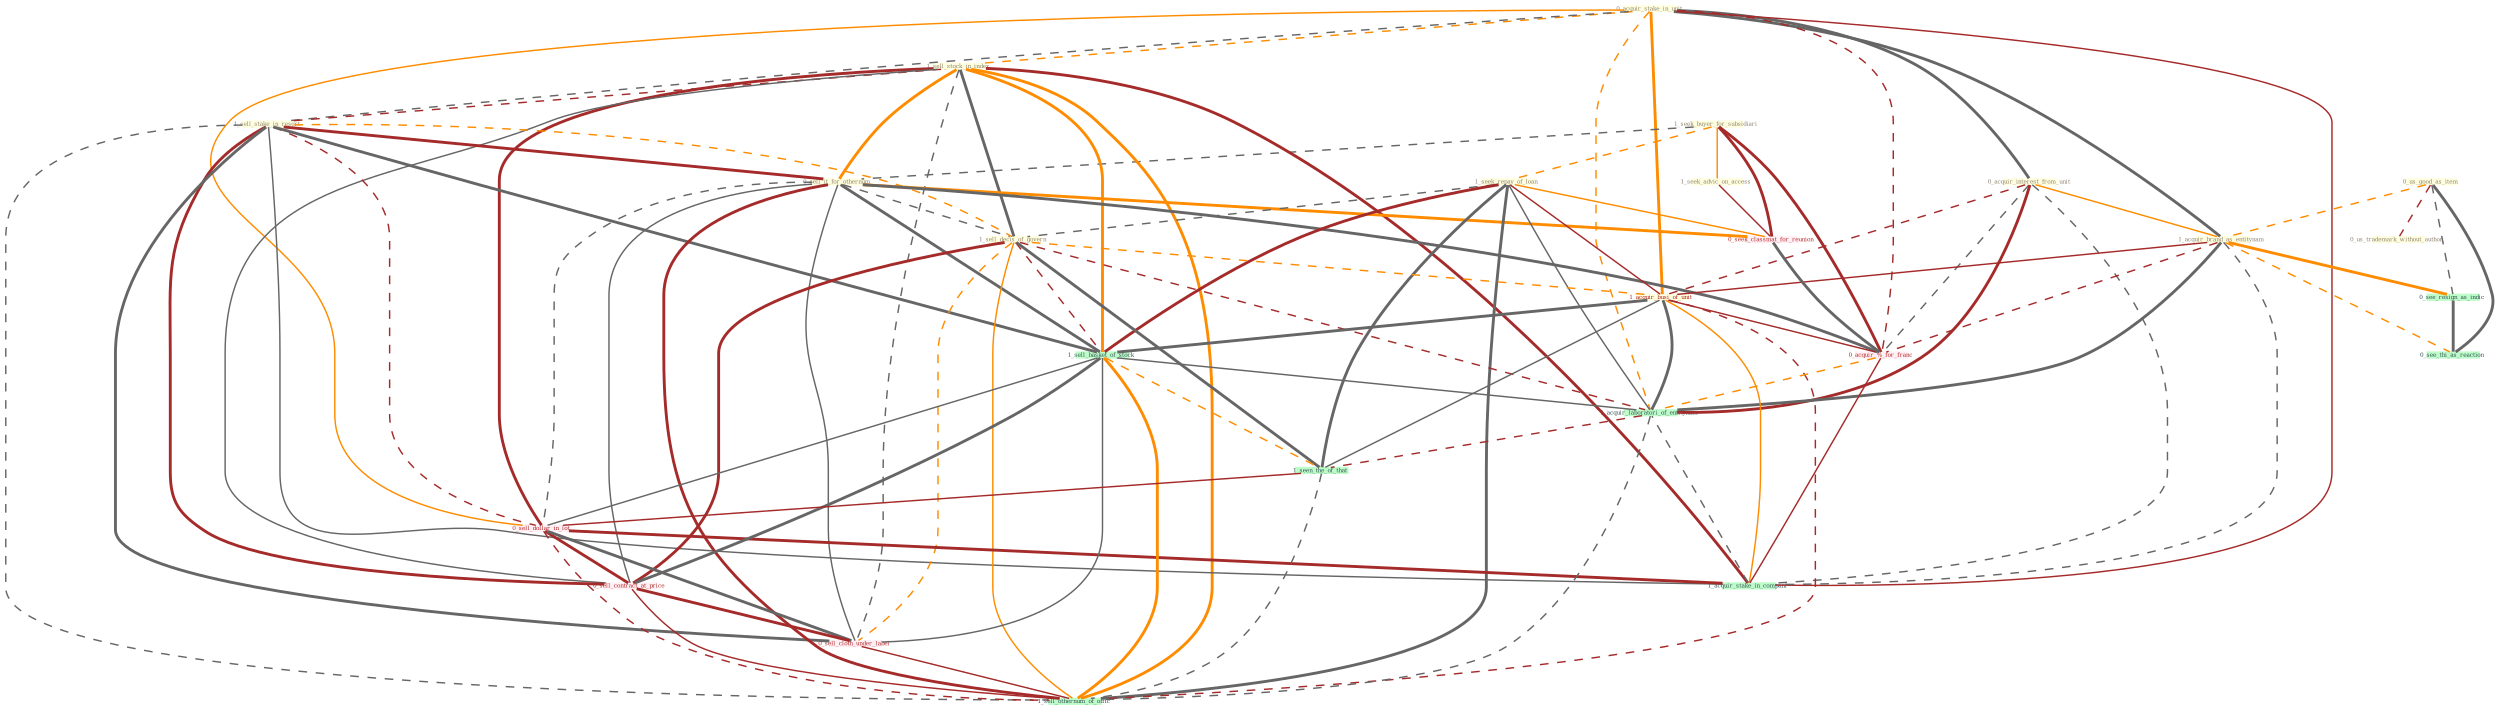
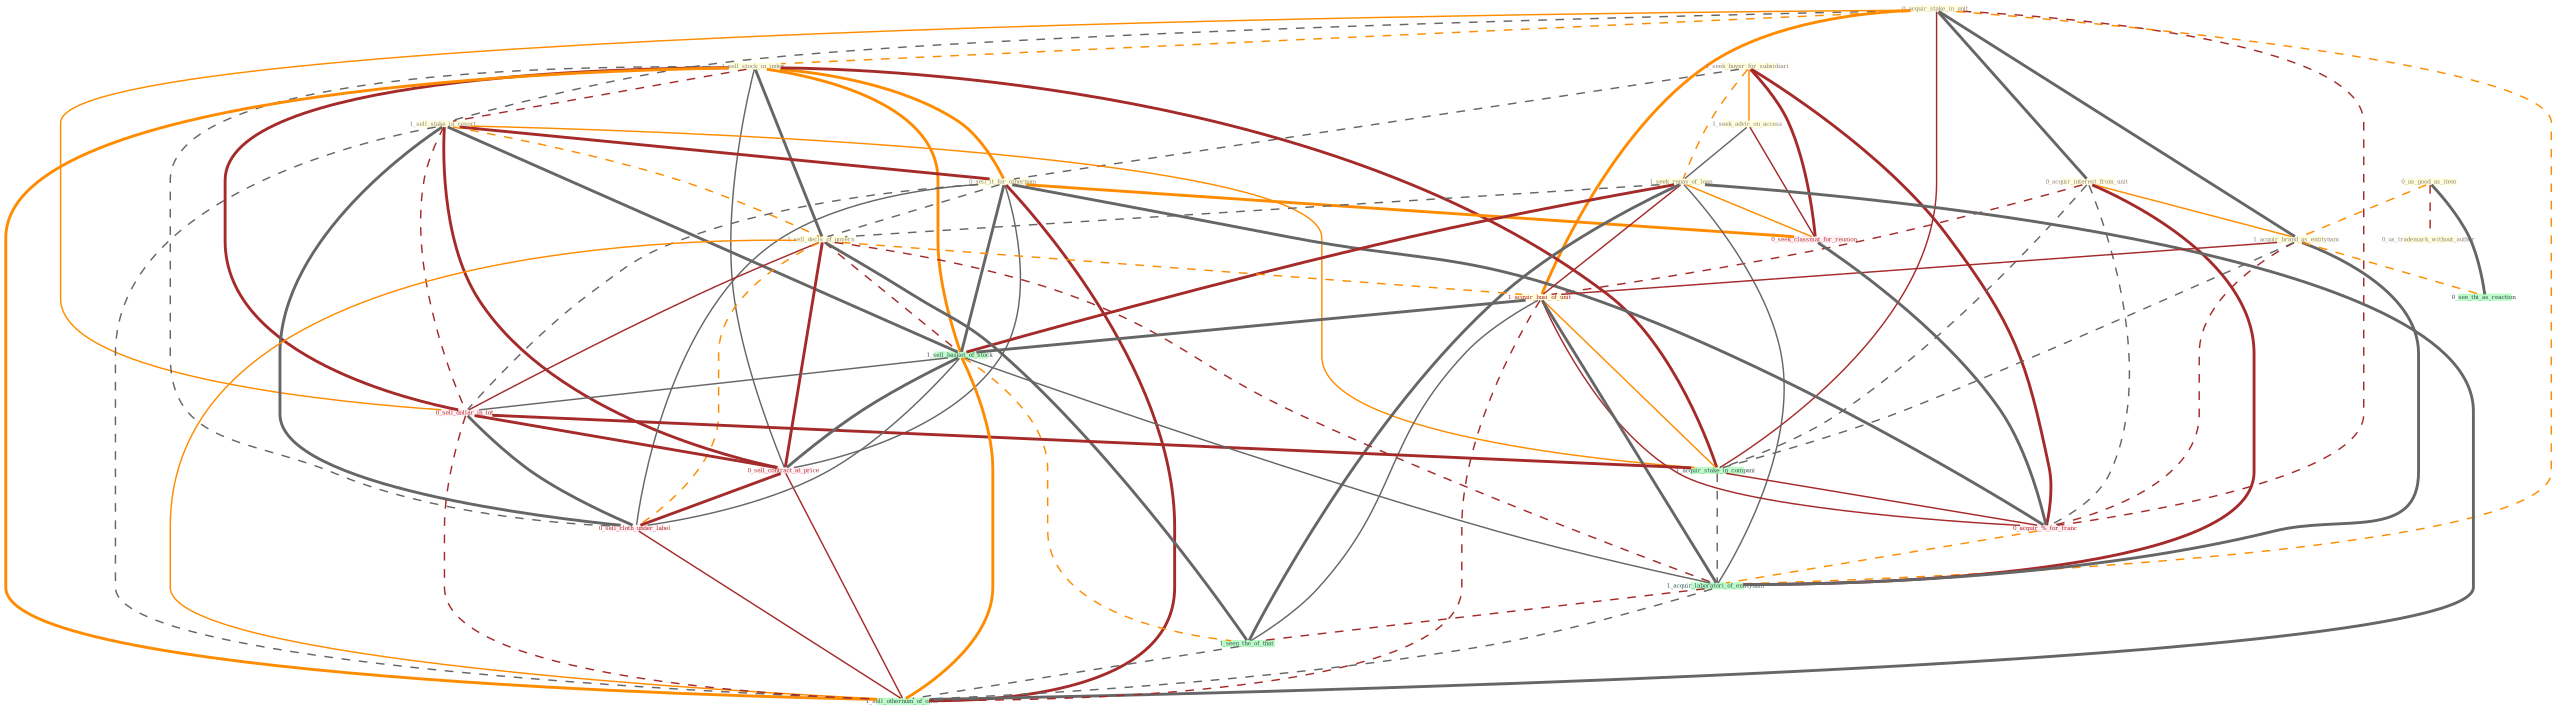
none -> (1716, 153)
(2453, 297) -> none
(951, 498) -> (642, 322)
(809, 556) -> (1164, 177)
